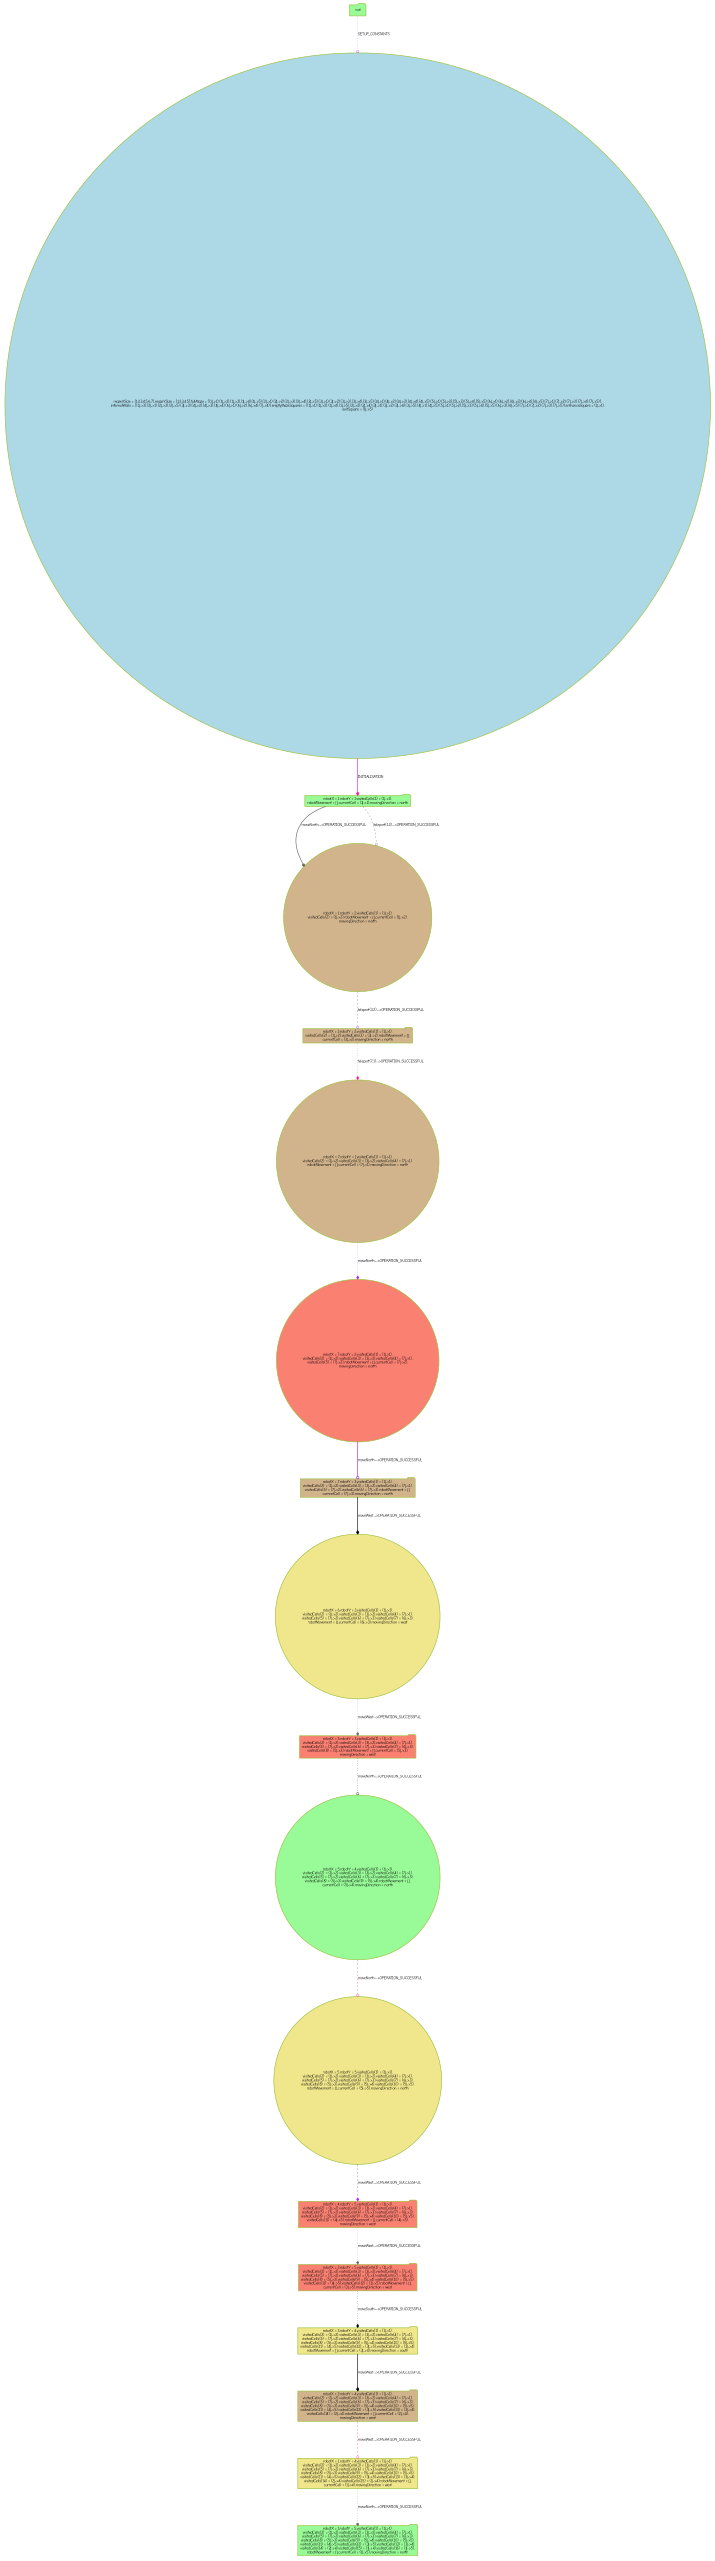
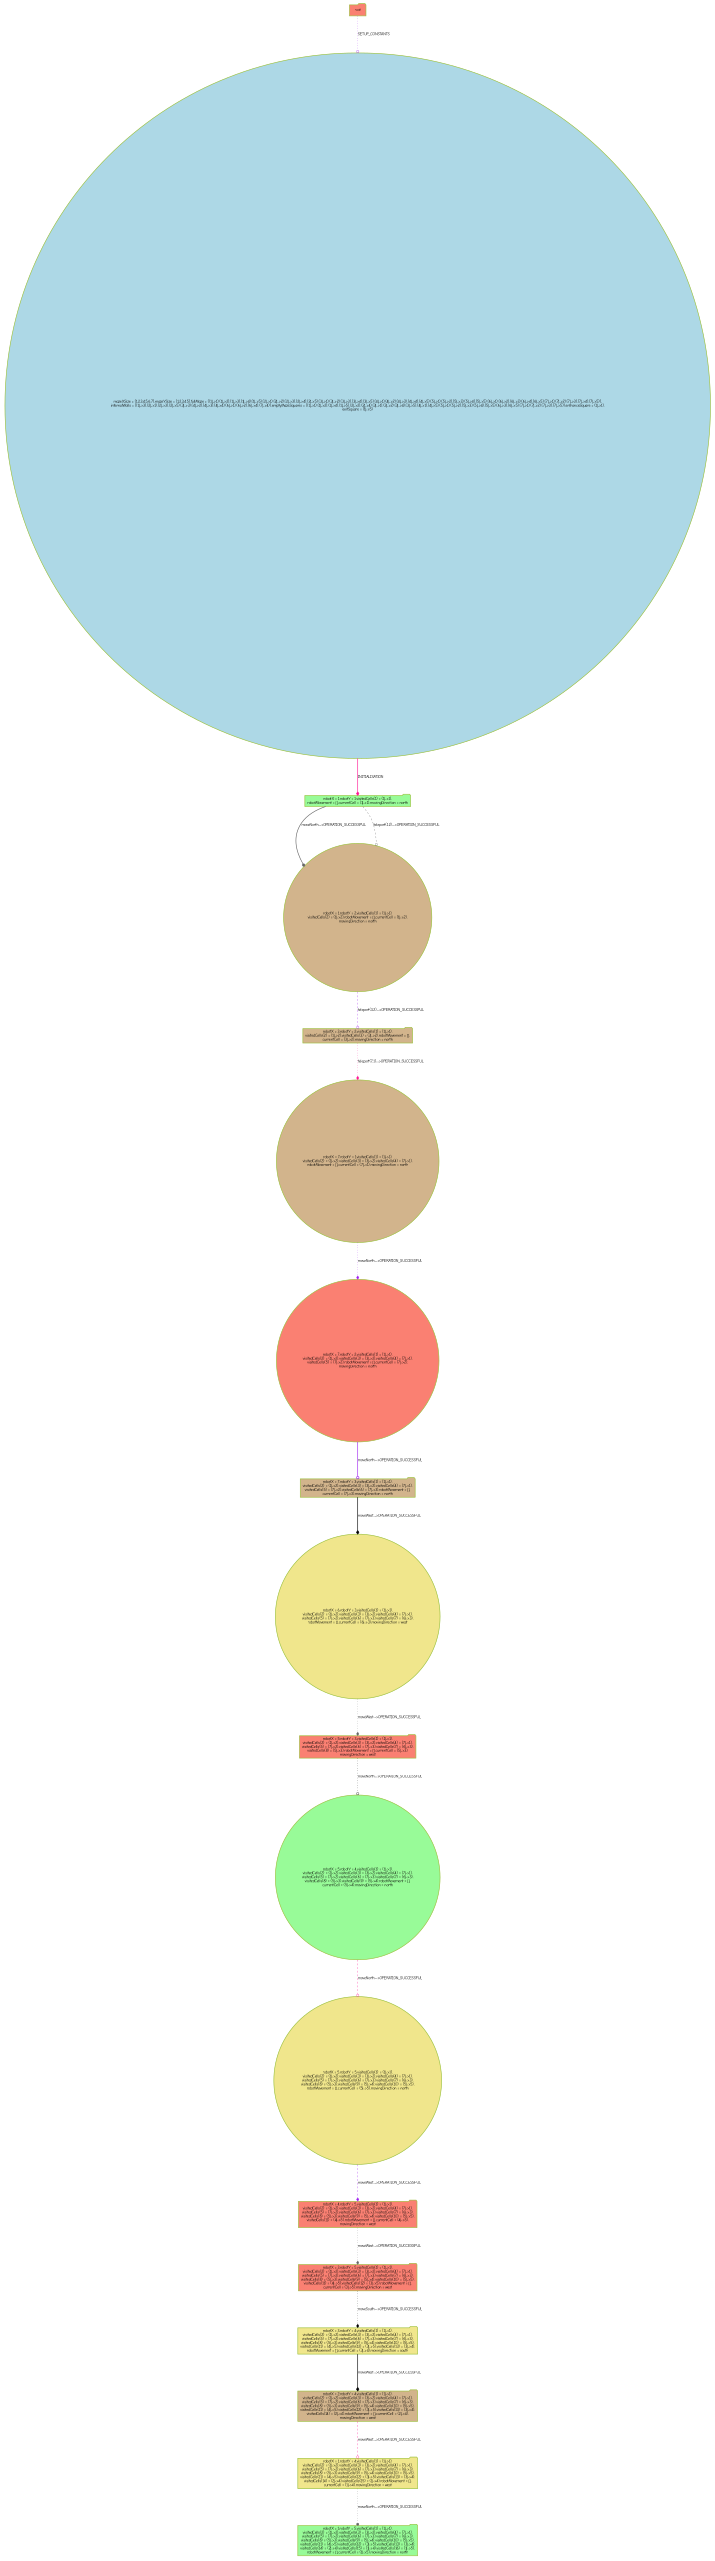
(358, 10) -> (358, 10)
